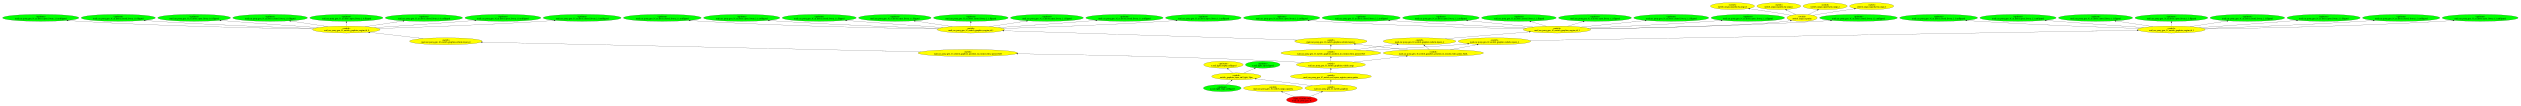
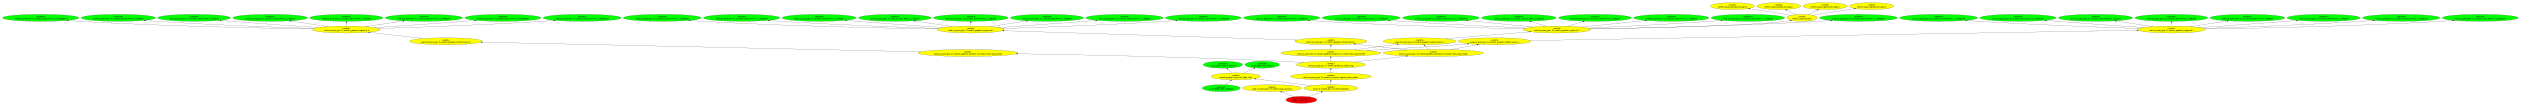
(1223, 65) -> (1223, 65)
(1331, 88) -> (1331, 88)
